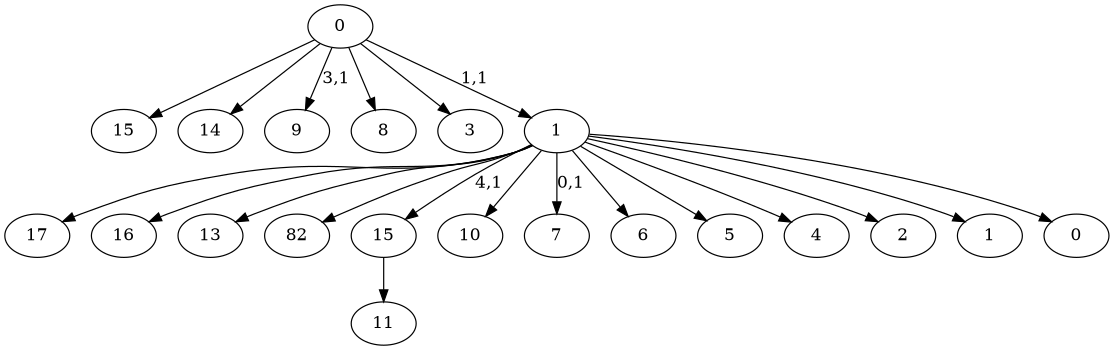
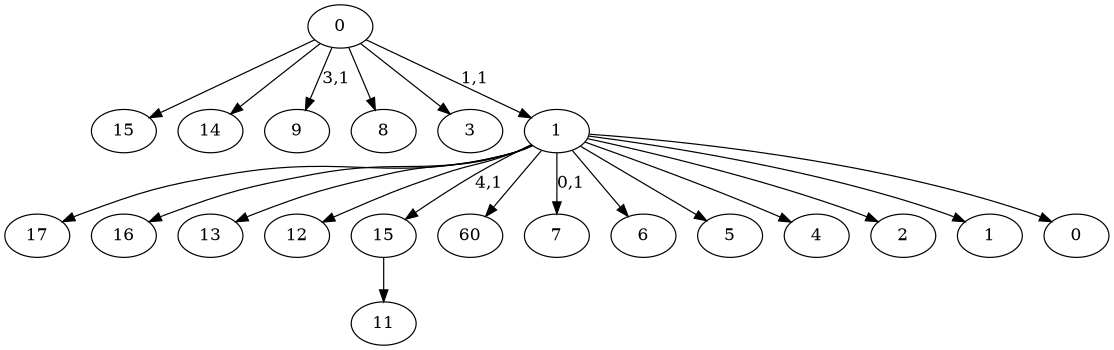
(297, 236) -> (297, 236)
(470, 236) -> (470, 236)
